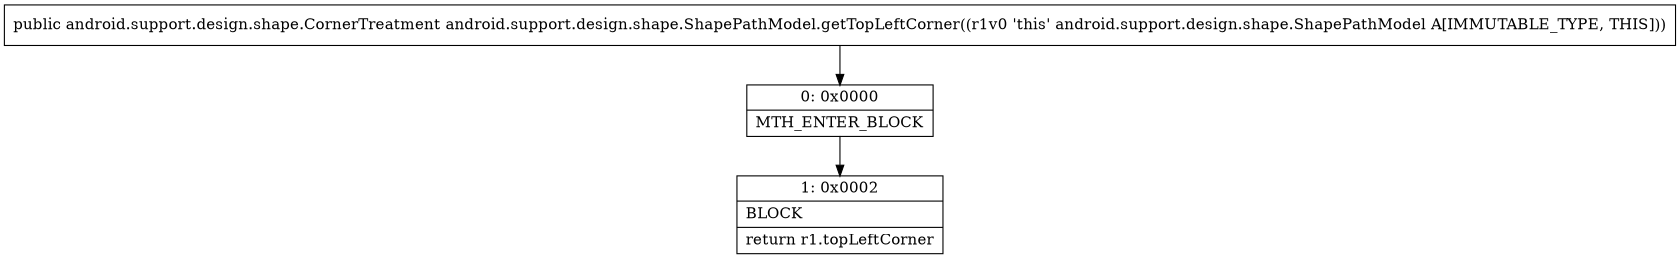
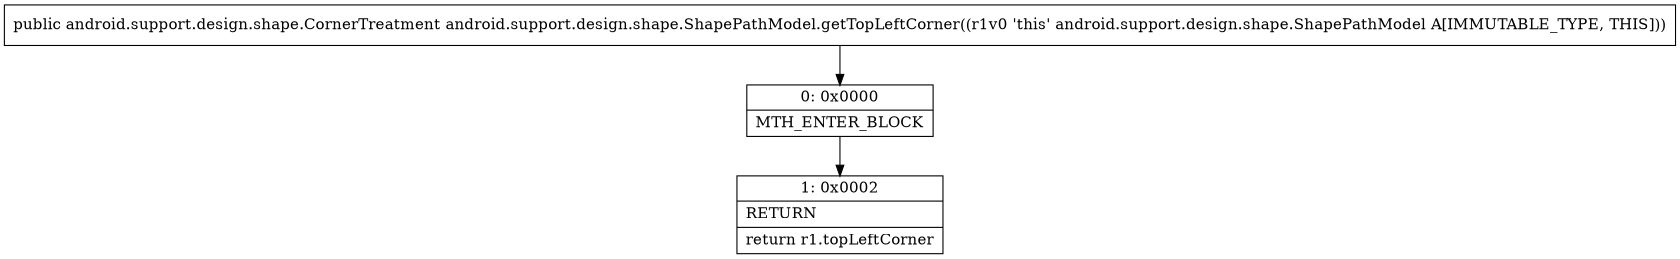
(774, 214) -> (781, 214)
